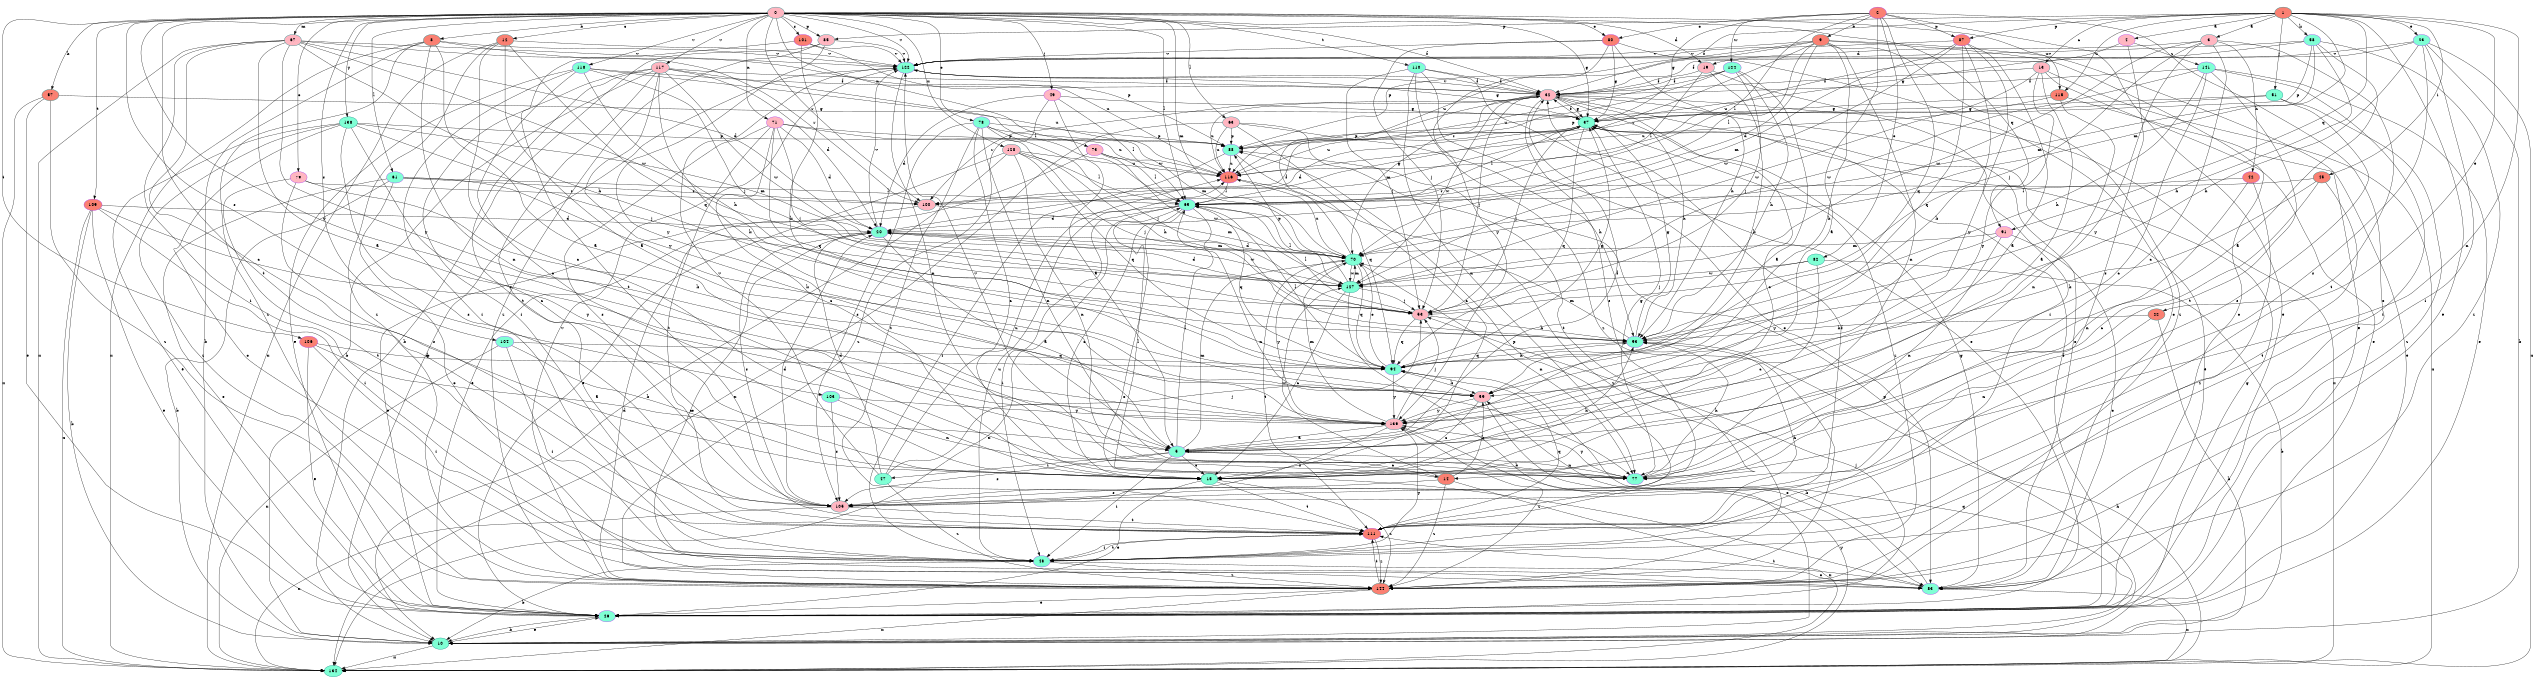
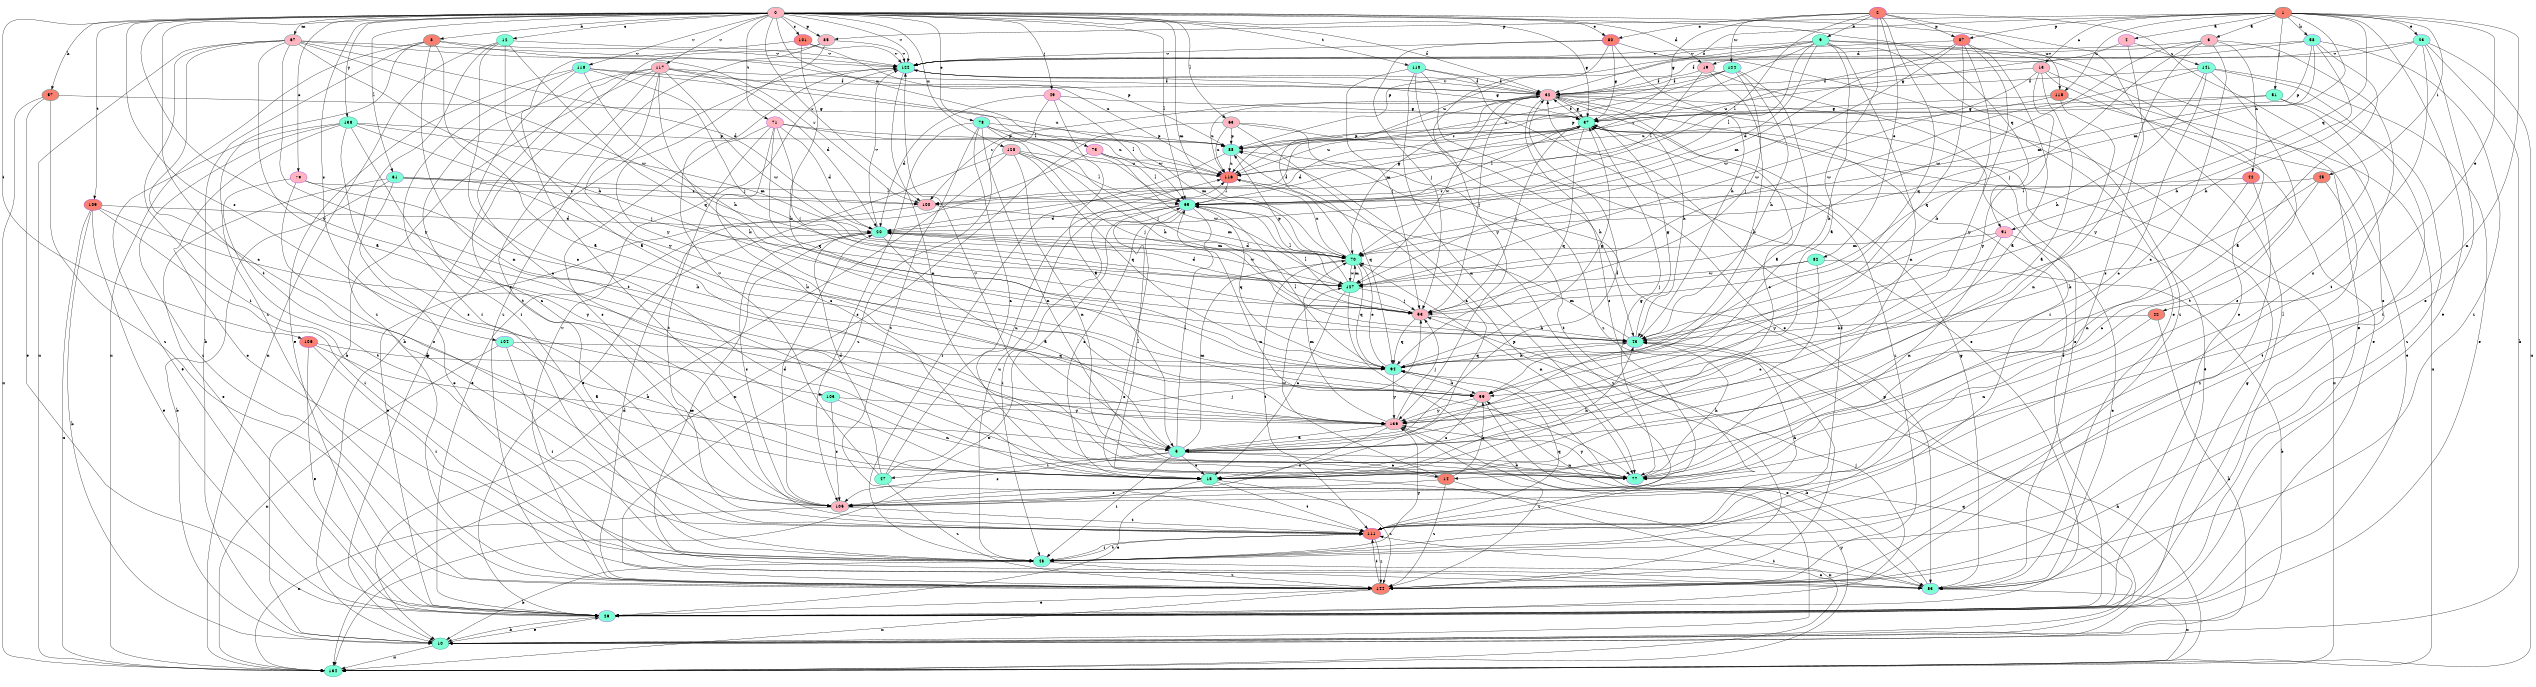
(505, 40) -> (505, 40)
(1821, 40) -> (1821, 40)
(748, 68) -> (748, 68)
(2426, 301) -> (2426, 301)
(2283, 314) -> (2283, 314)
(1635, 342) -> (1635, 342)
(1279, 355) -> none
